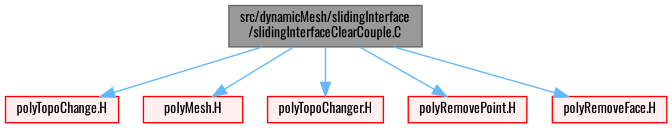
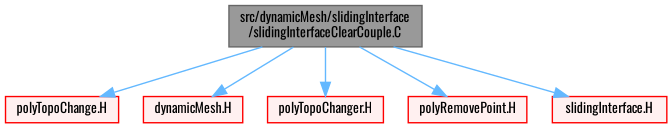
(193, 110) -> (193, 110)
(610, 110) -> (610, 110)
